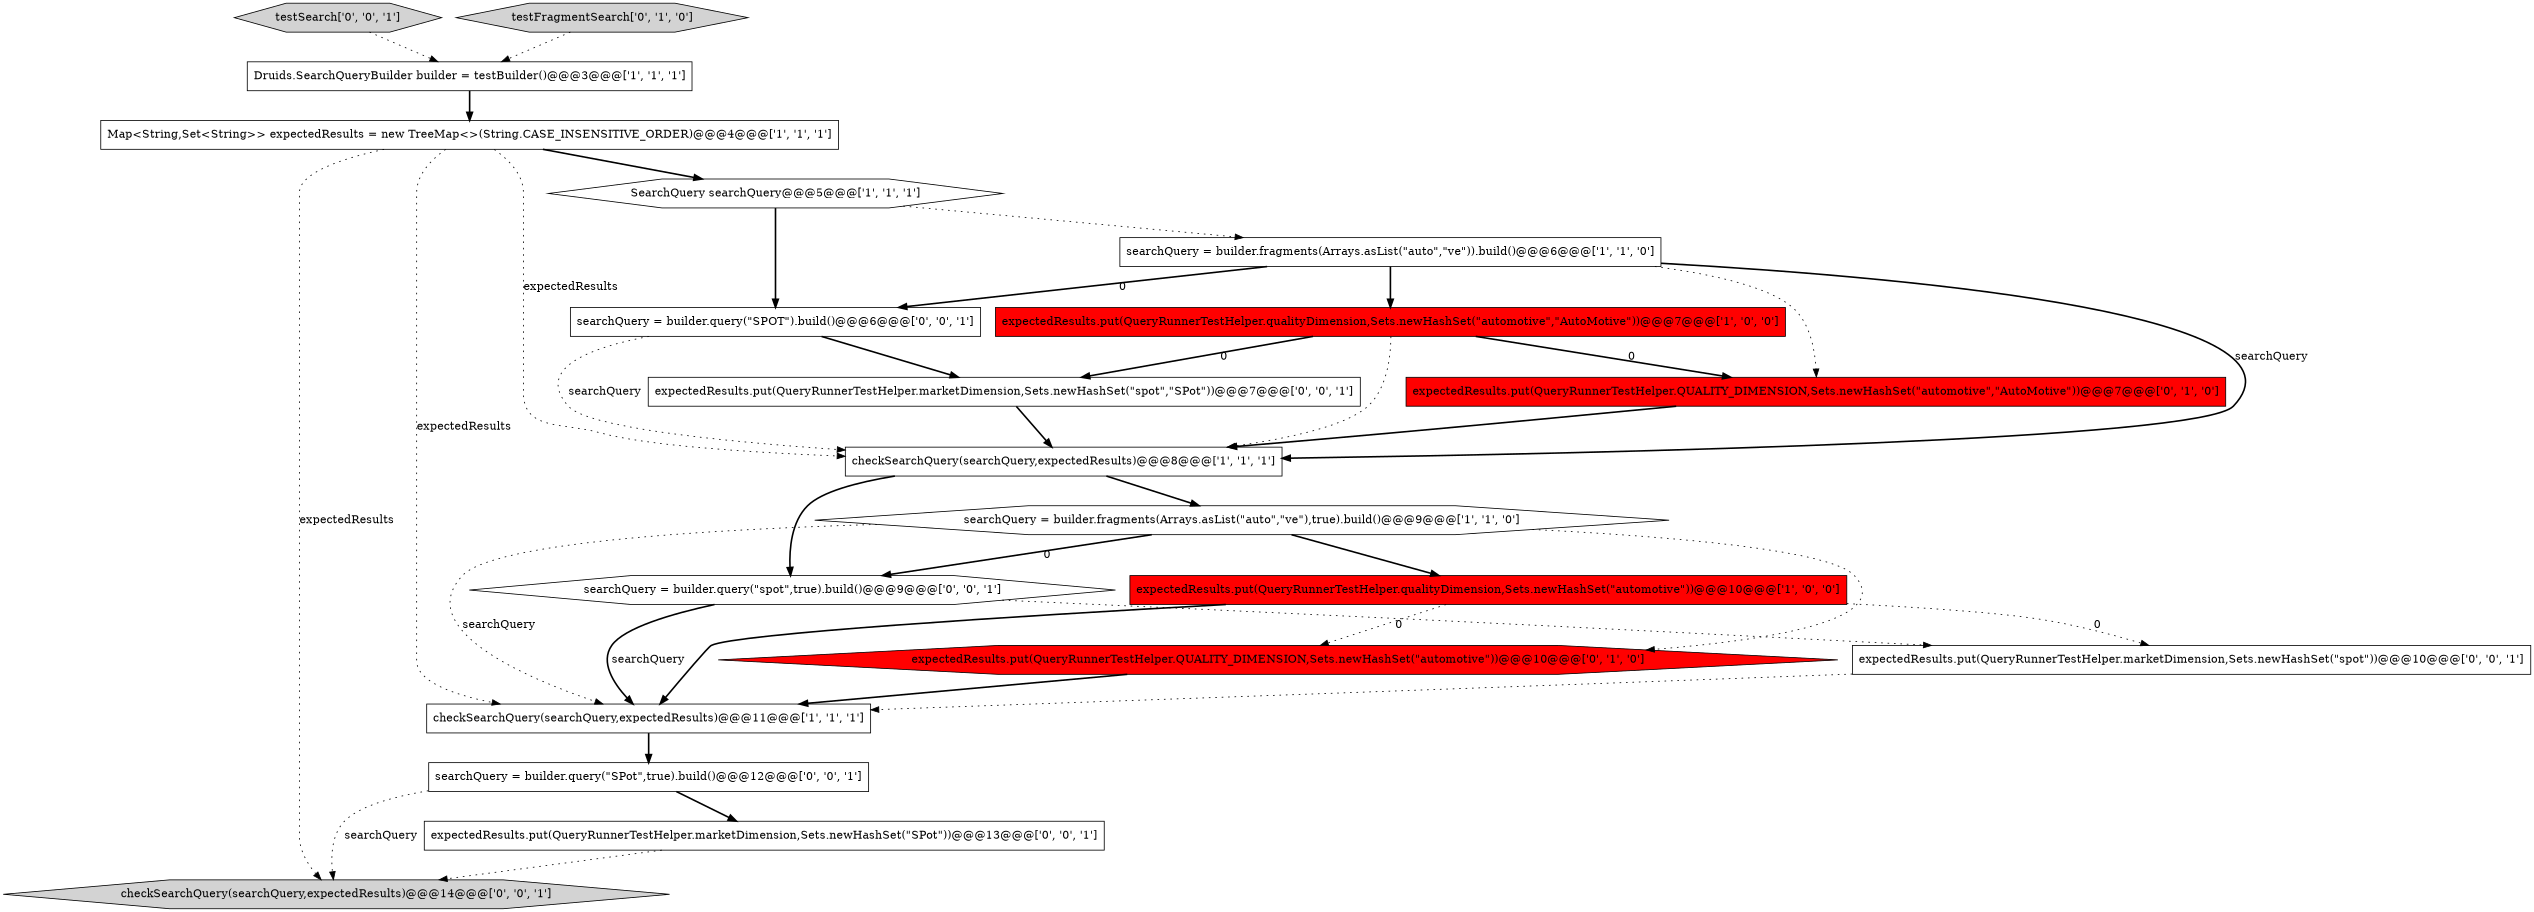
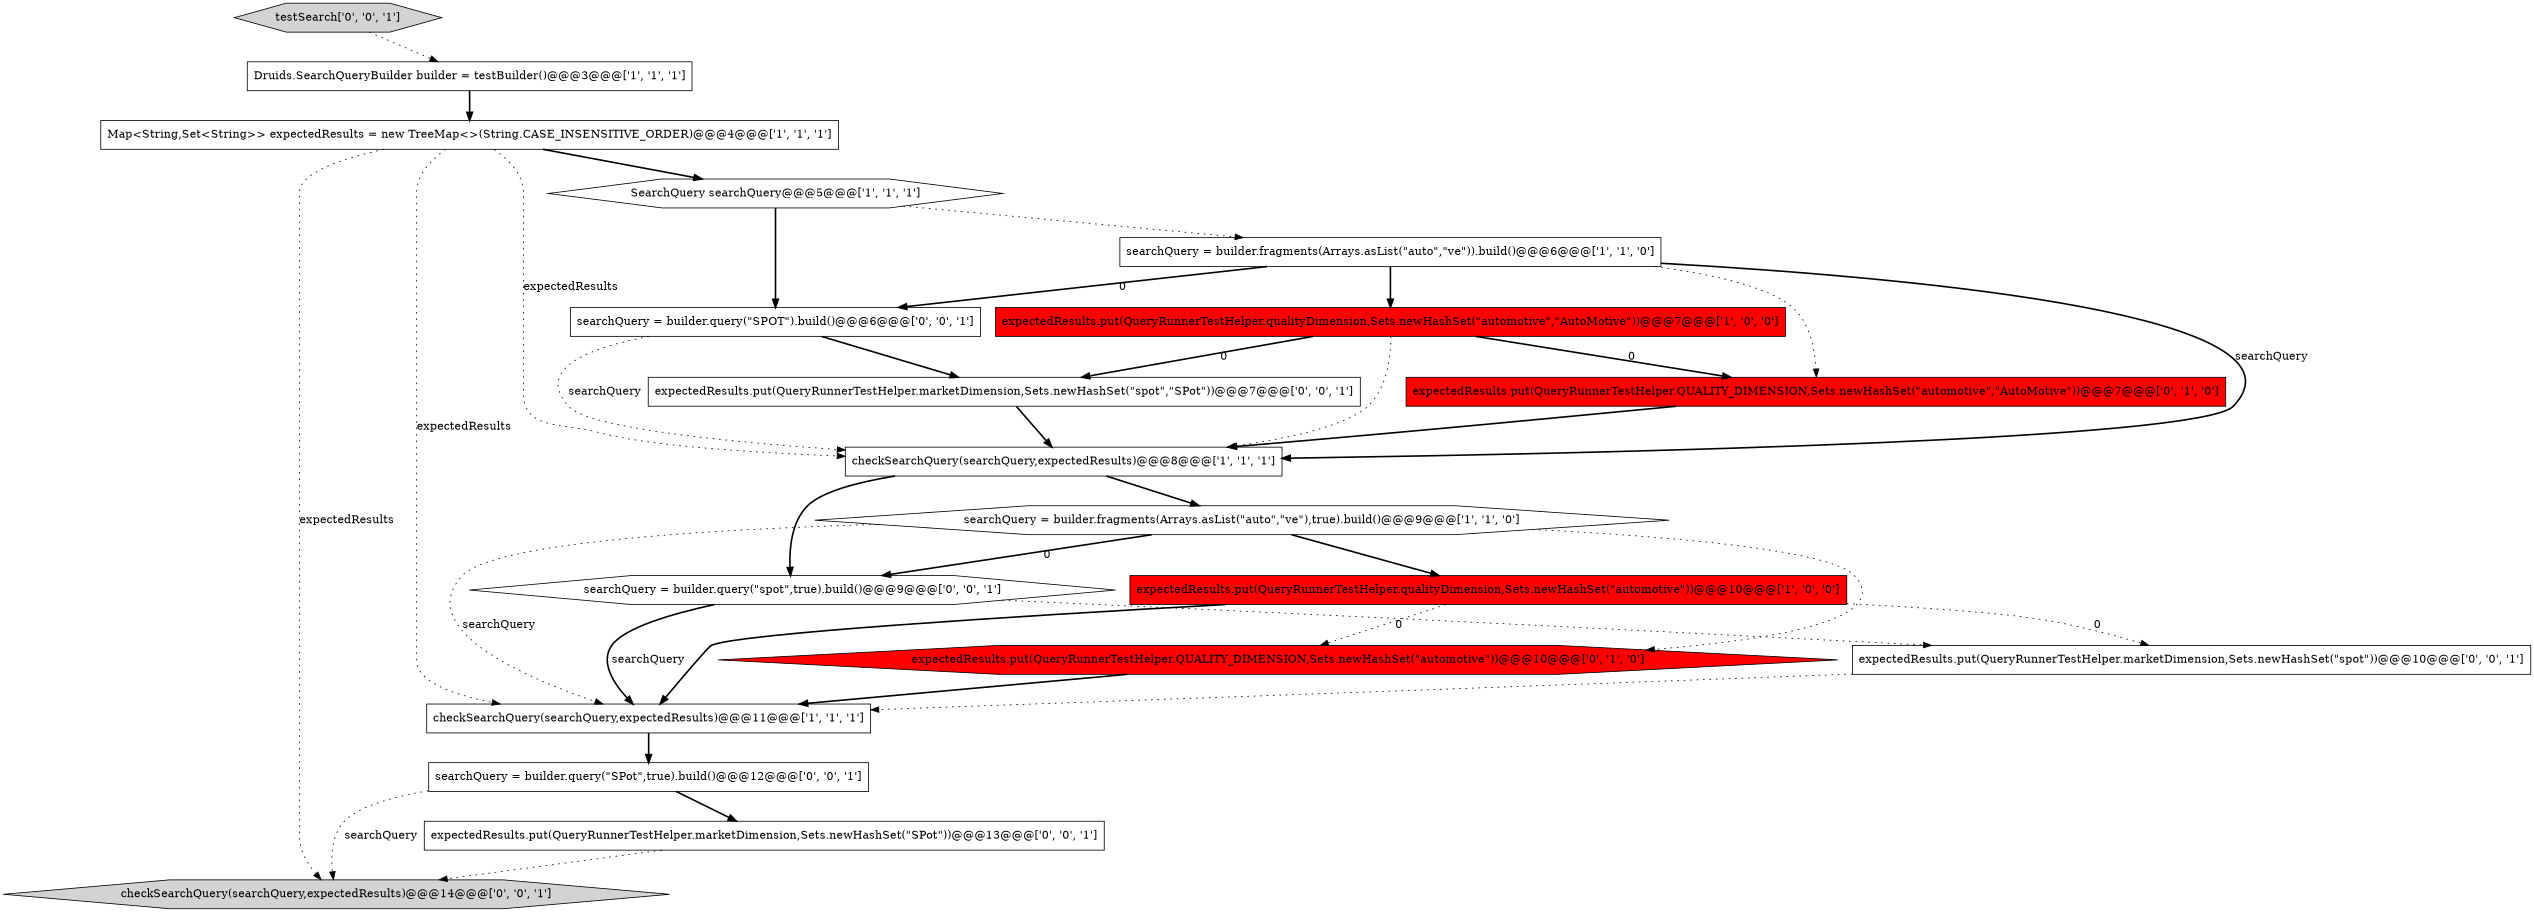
(602, 18) -> none
